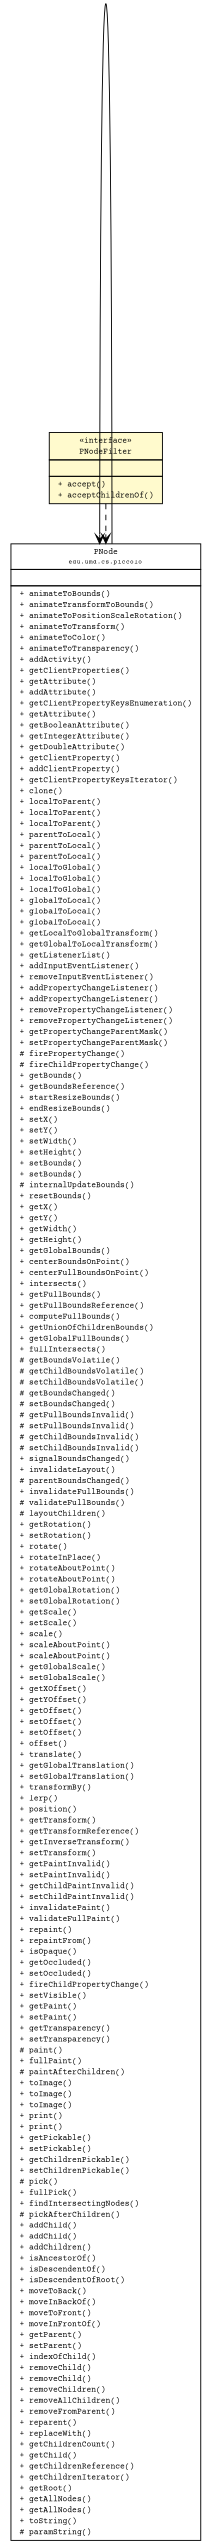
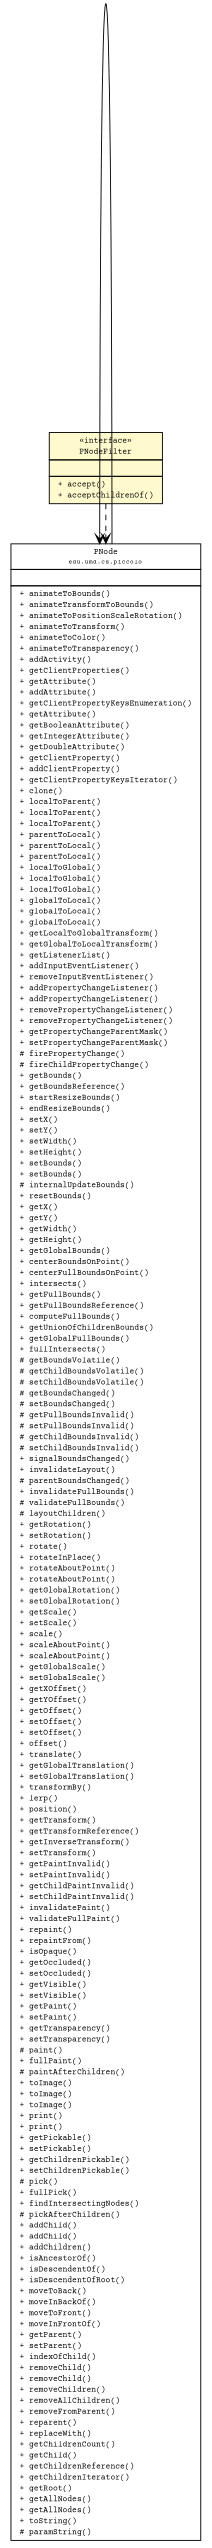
(84, 1984) -> (53, 1984)
